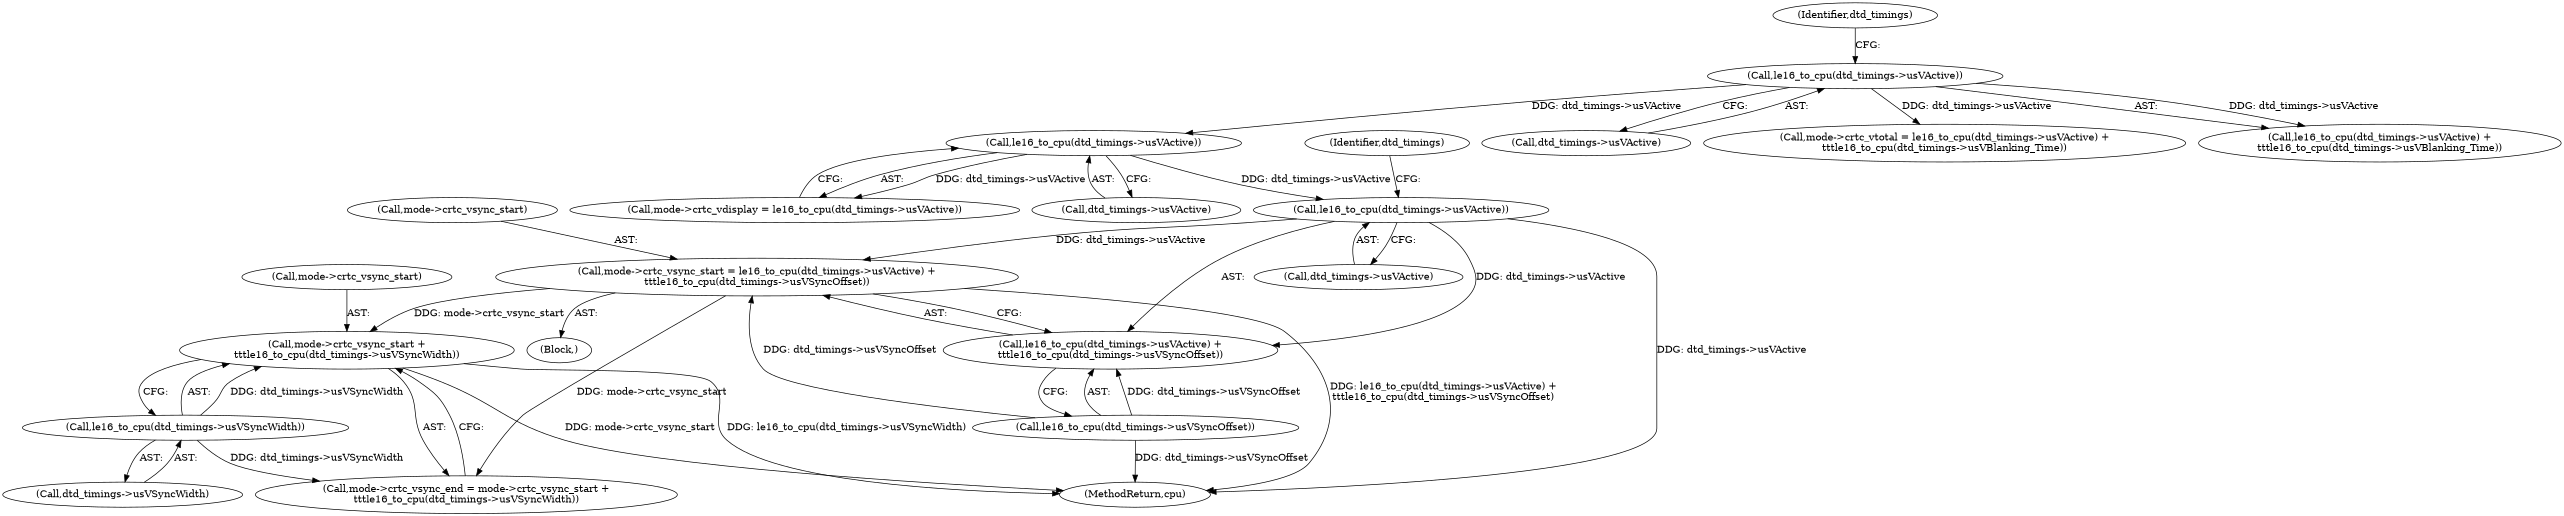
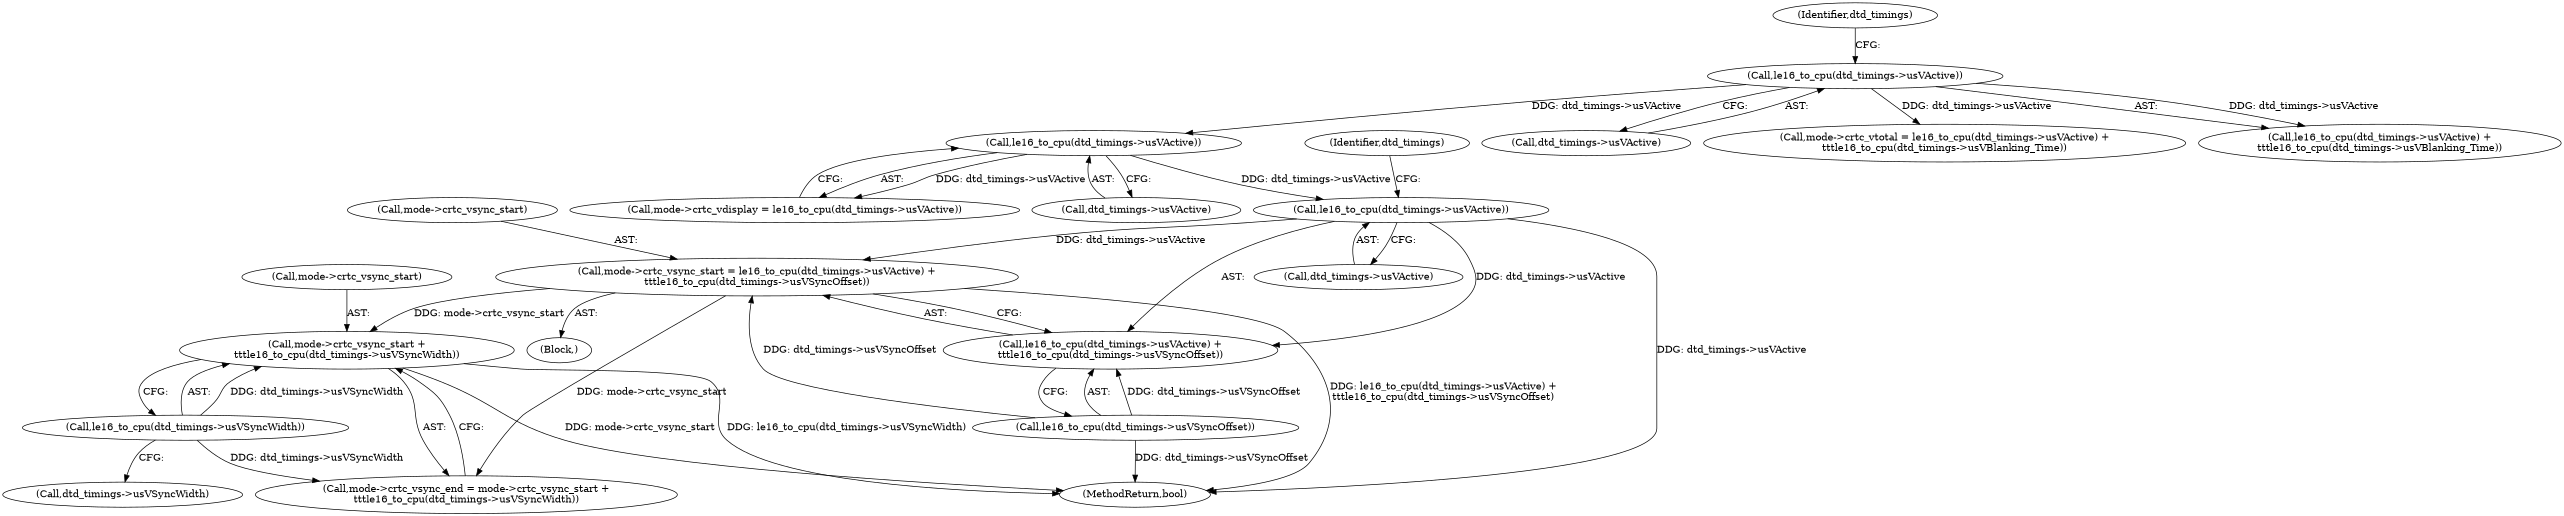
(153, 458) -> (153, 458)
(164, 467) -> none
(1135, 495) -> (1135, 495)
